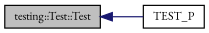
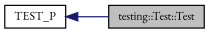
(128, 17) -> (93, 17)
